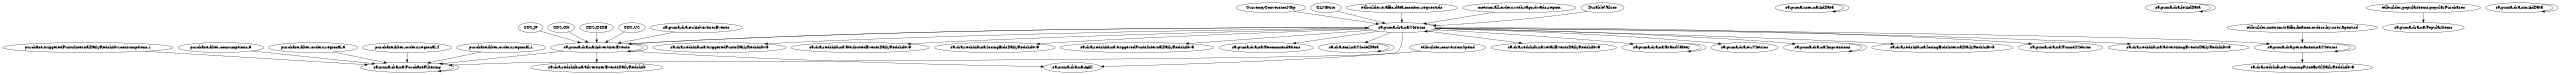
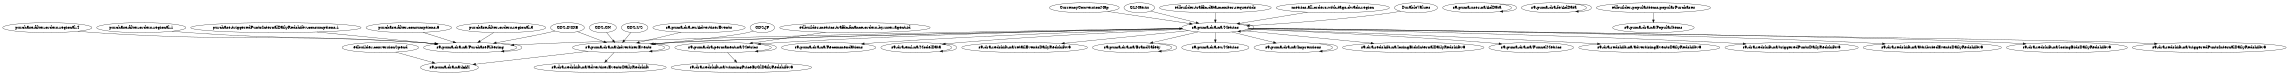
(2519, 8) -> none
(503, 57) -> (526, 37)
